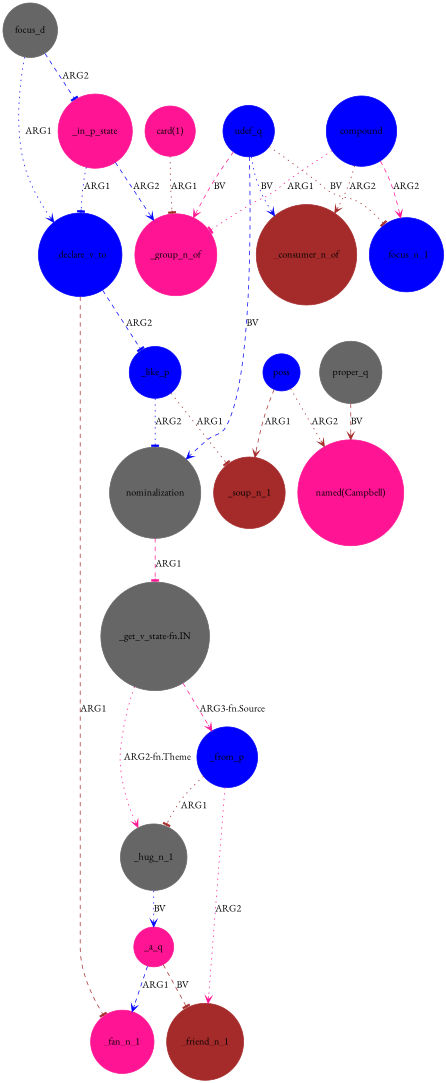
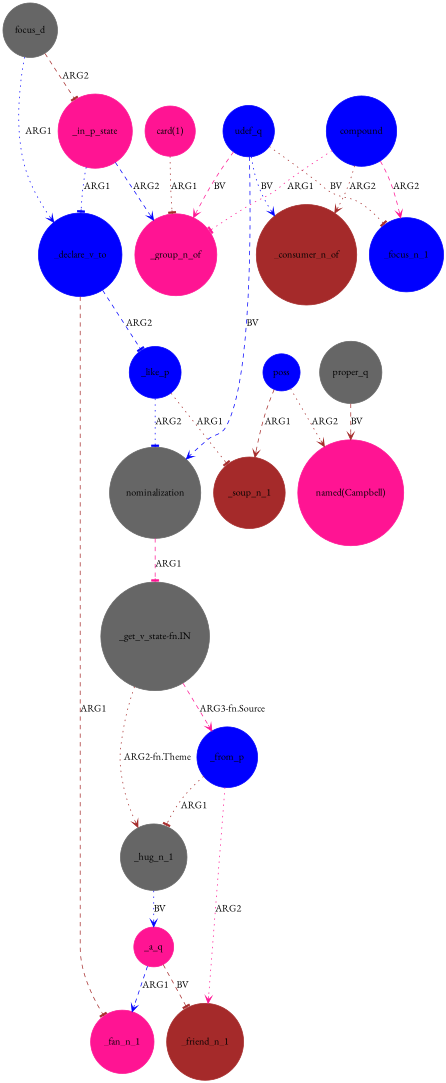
(59, 75) -> (59, 75)
(120, 754) -> (120, 754)
